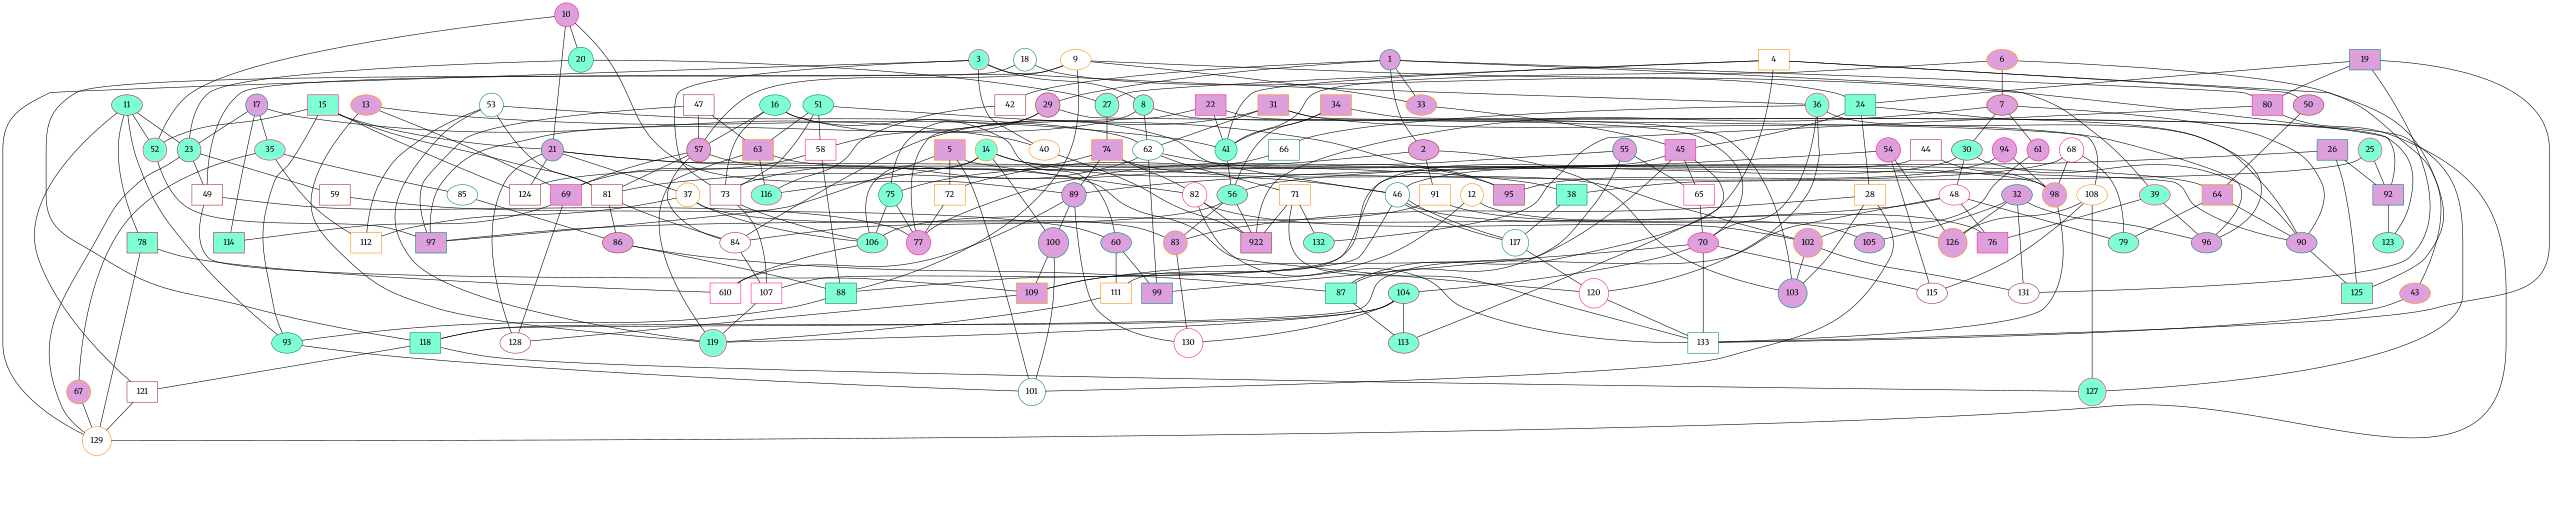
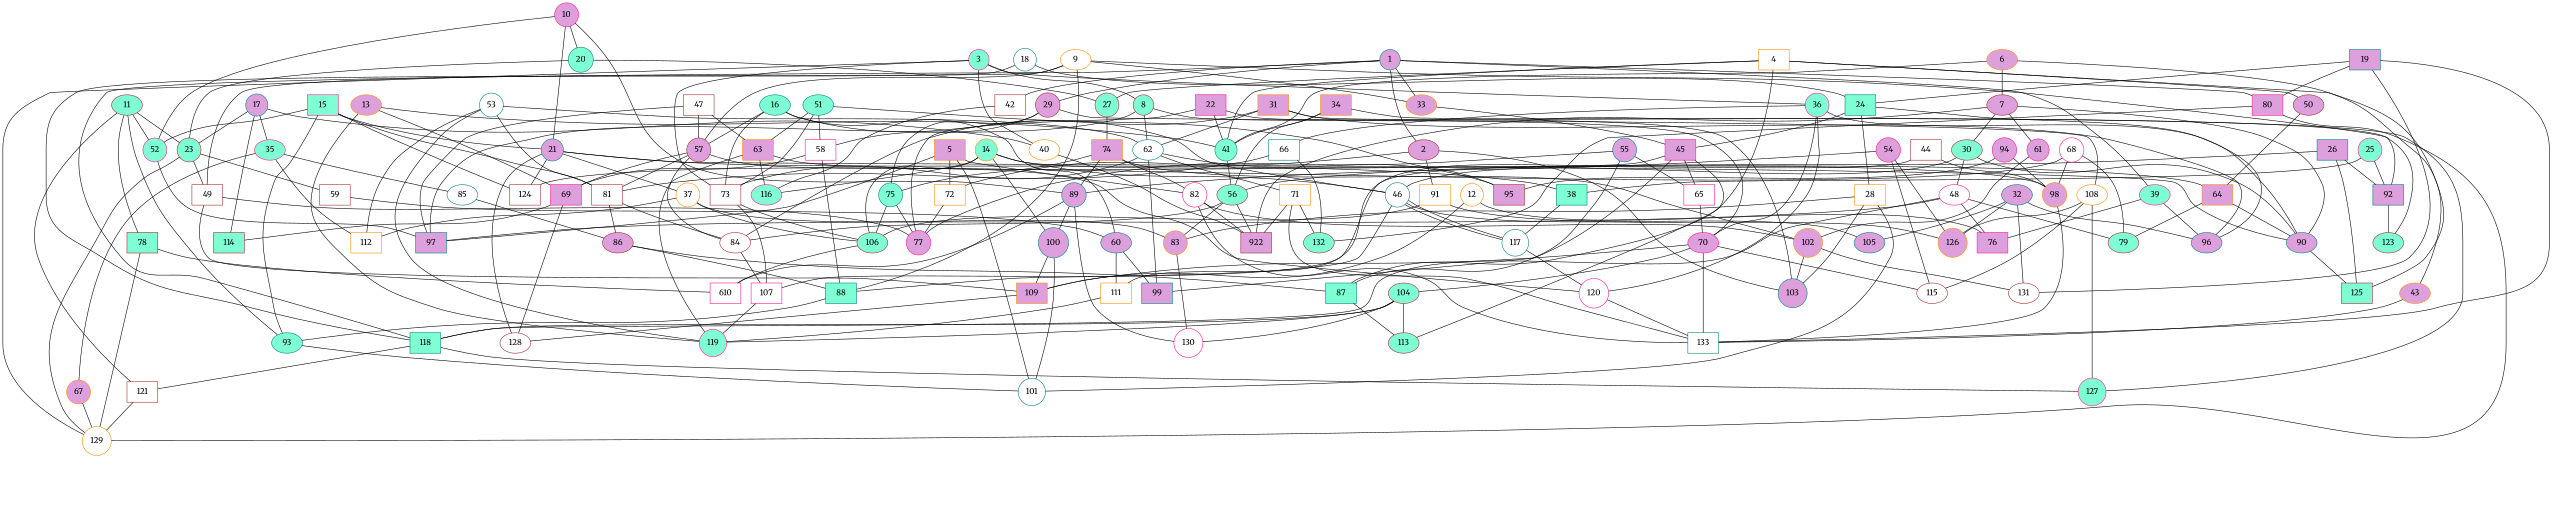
none -> (106, 94)
none -> (1319, 193)
